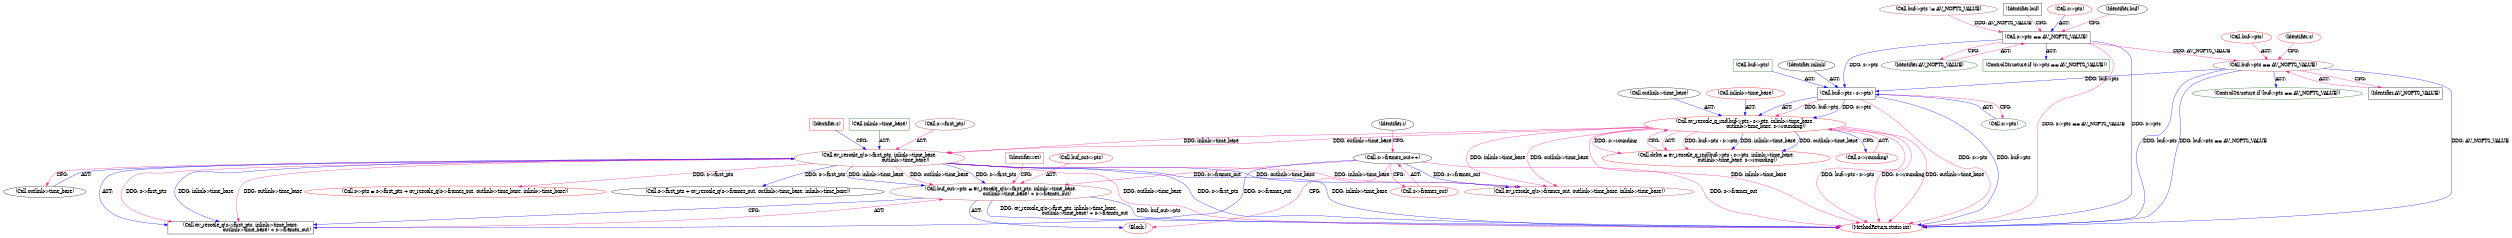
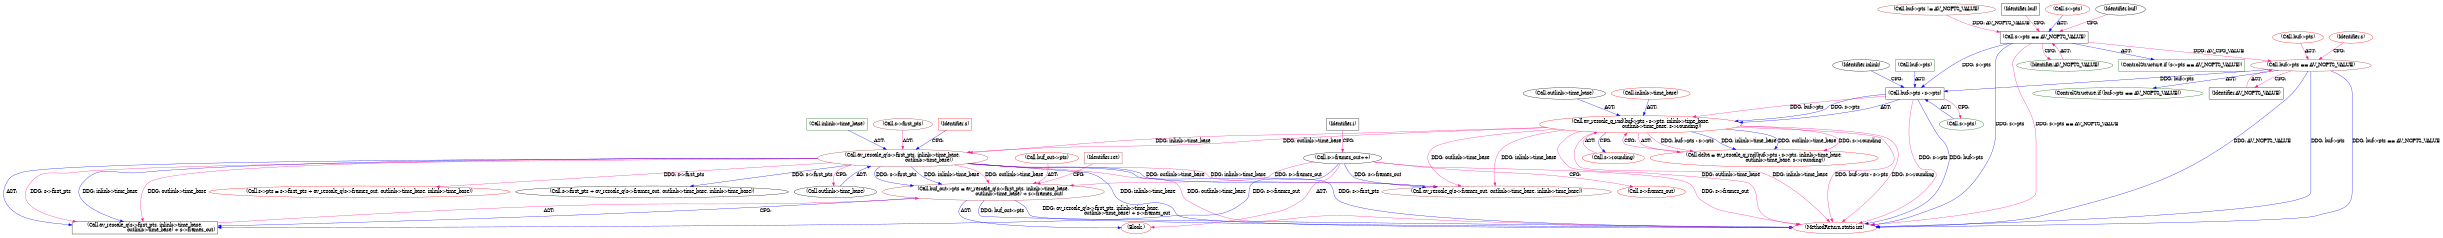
(2202, 51) -> (2219, 51)
(1836, 79) -> (1898, 79)
(1393, 124) -> (1343, 124)
(1410, 176) -> none
(1315, 192) -> (1322, 192)
